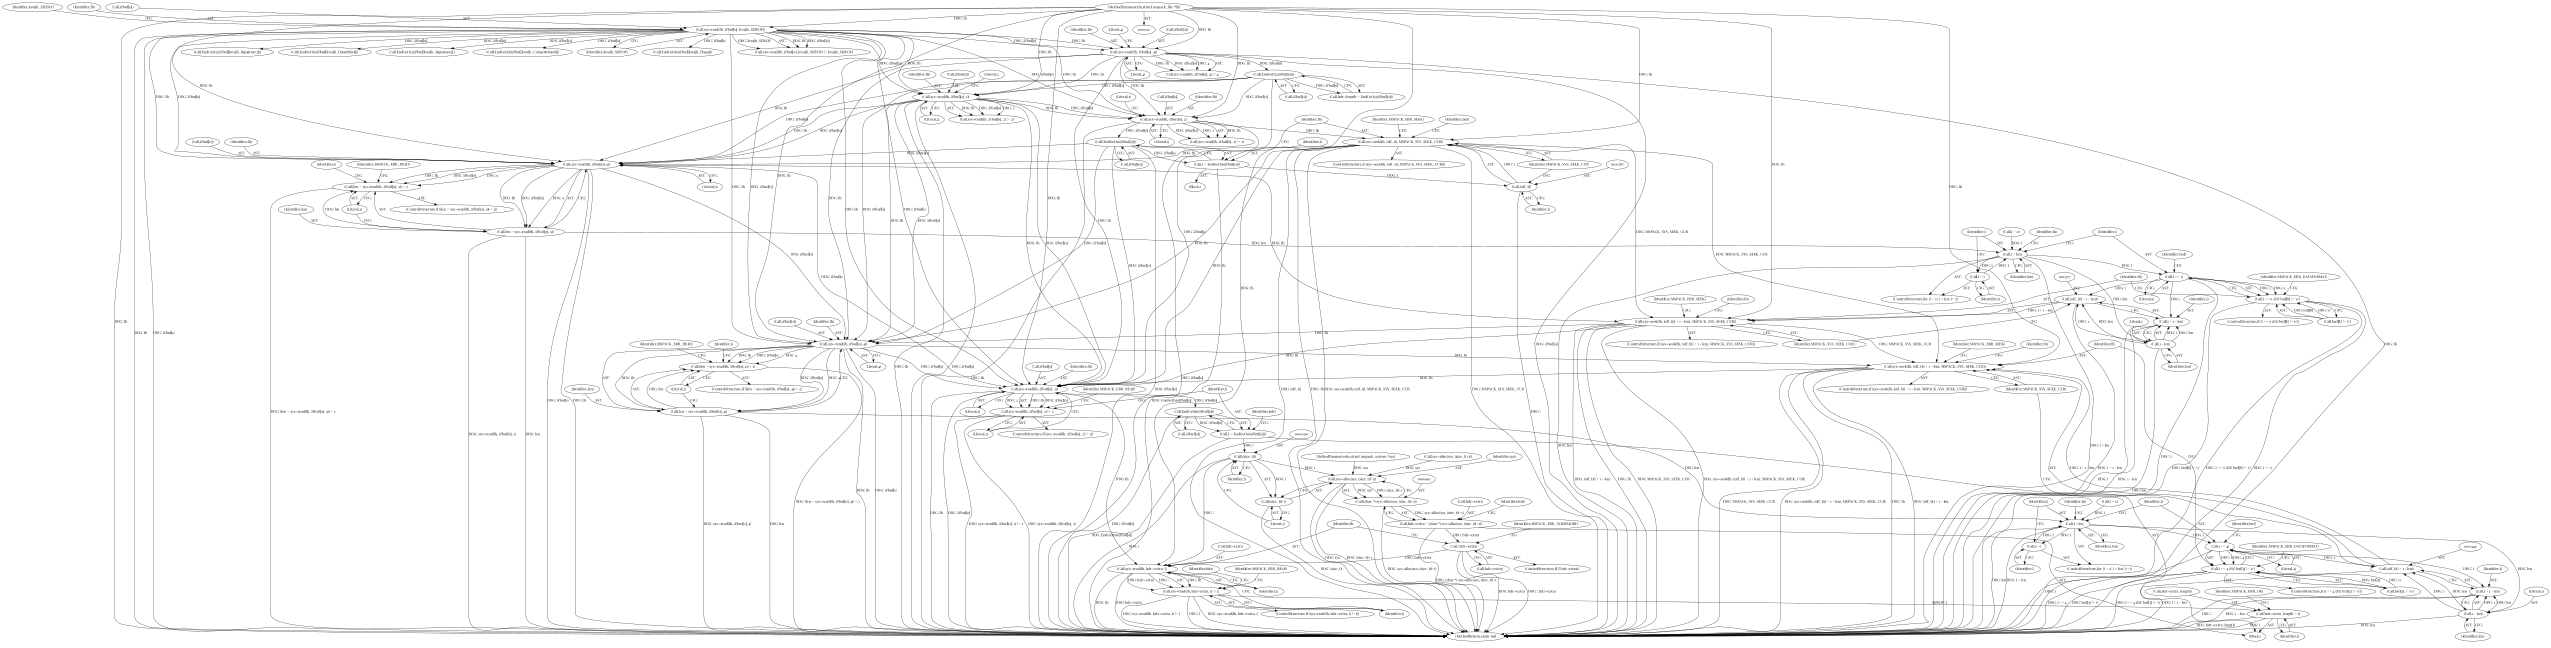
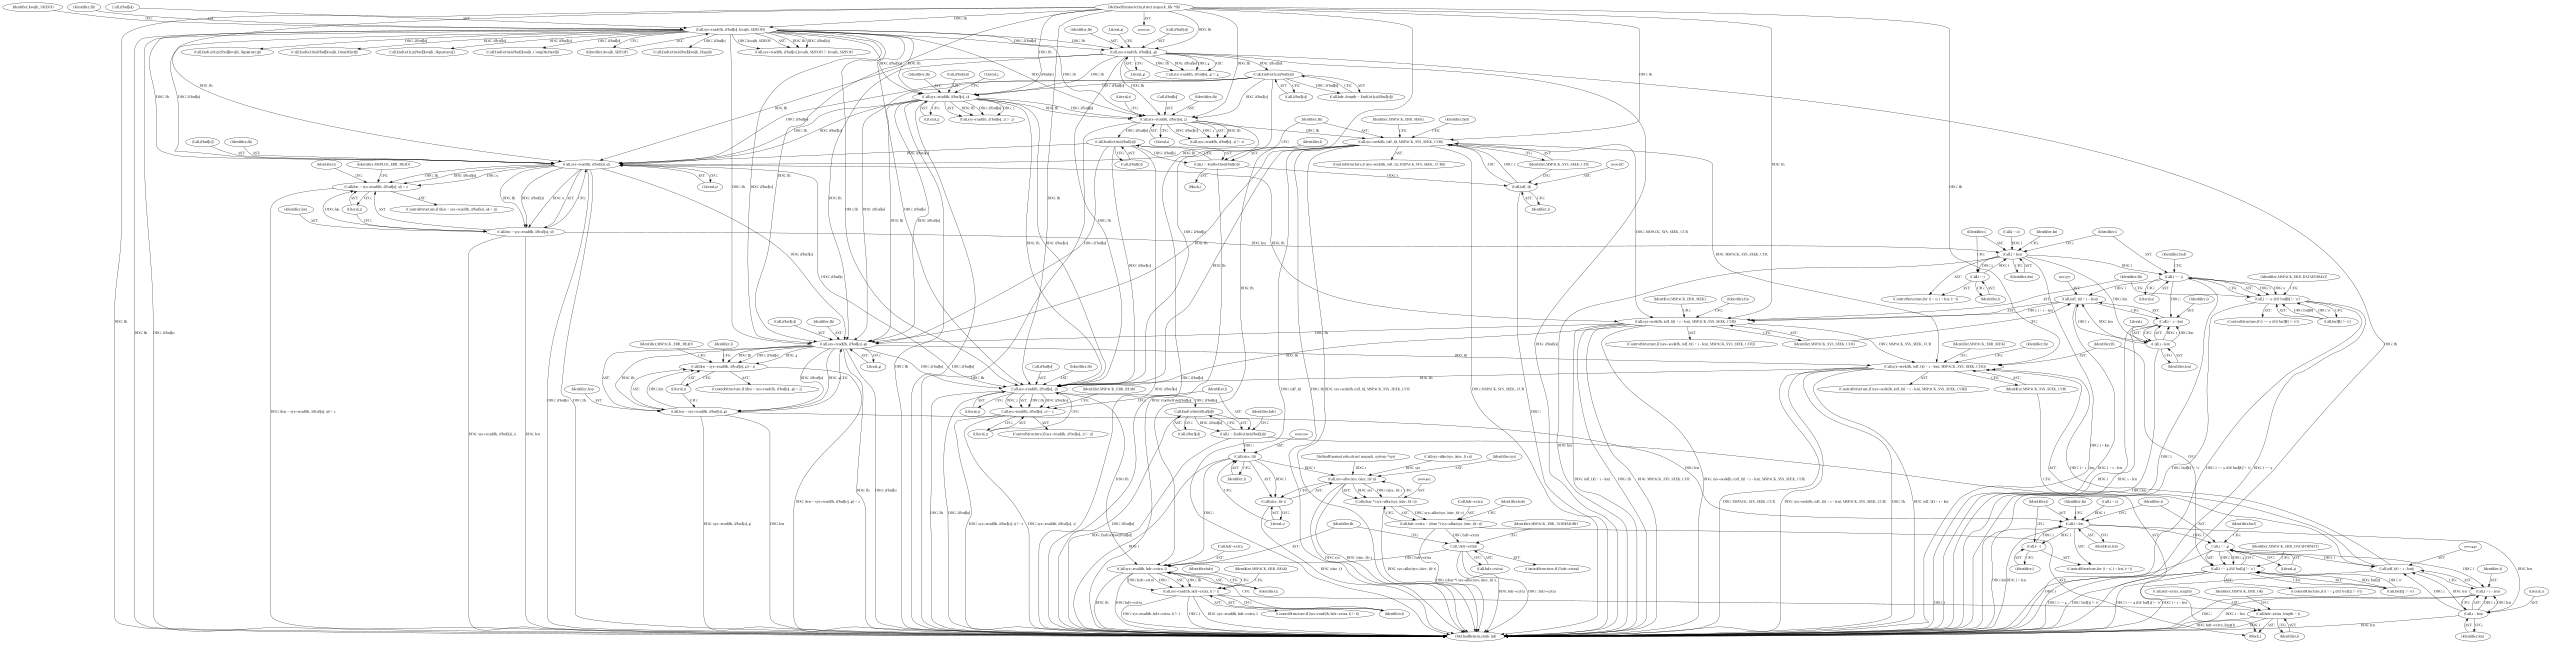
(1361, 468) -> (1361, 468)
(1940, 603) -> (1940, 603)
